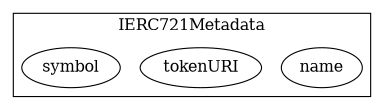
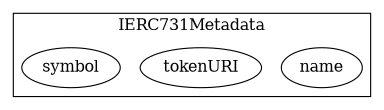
(192, 26) -> (192, 26)
